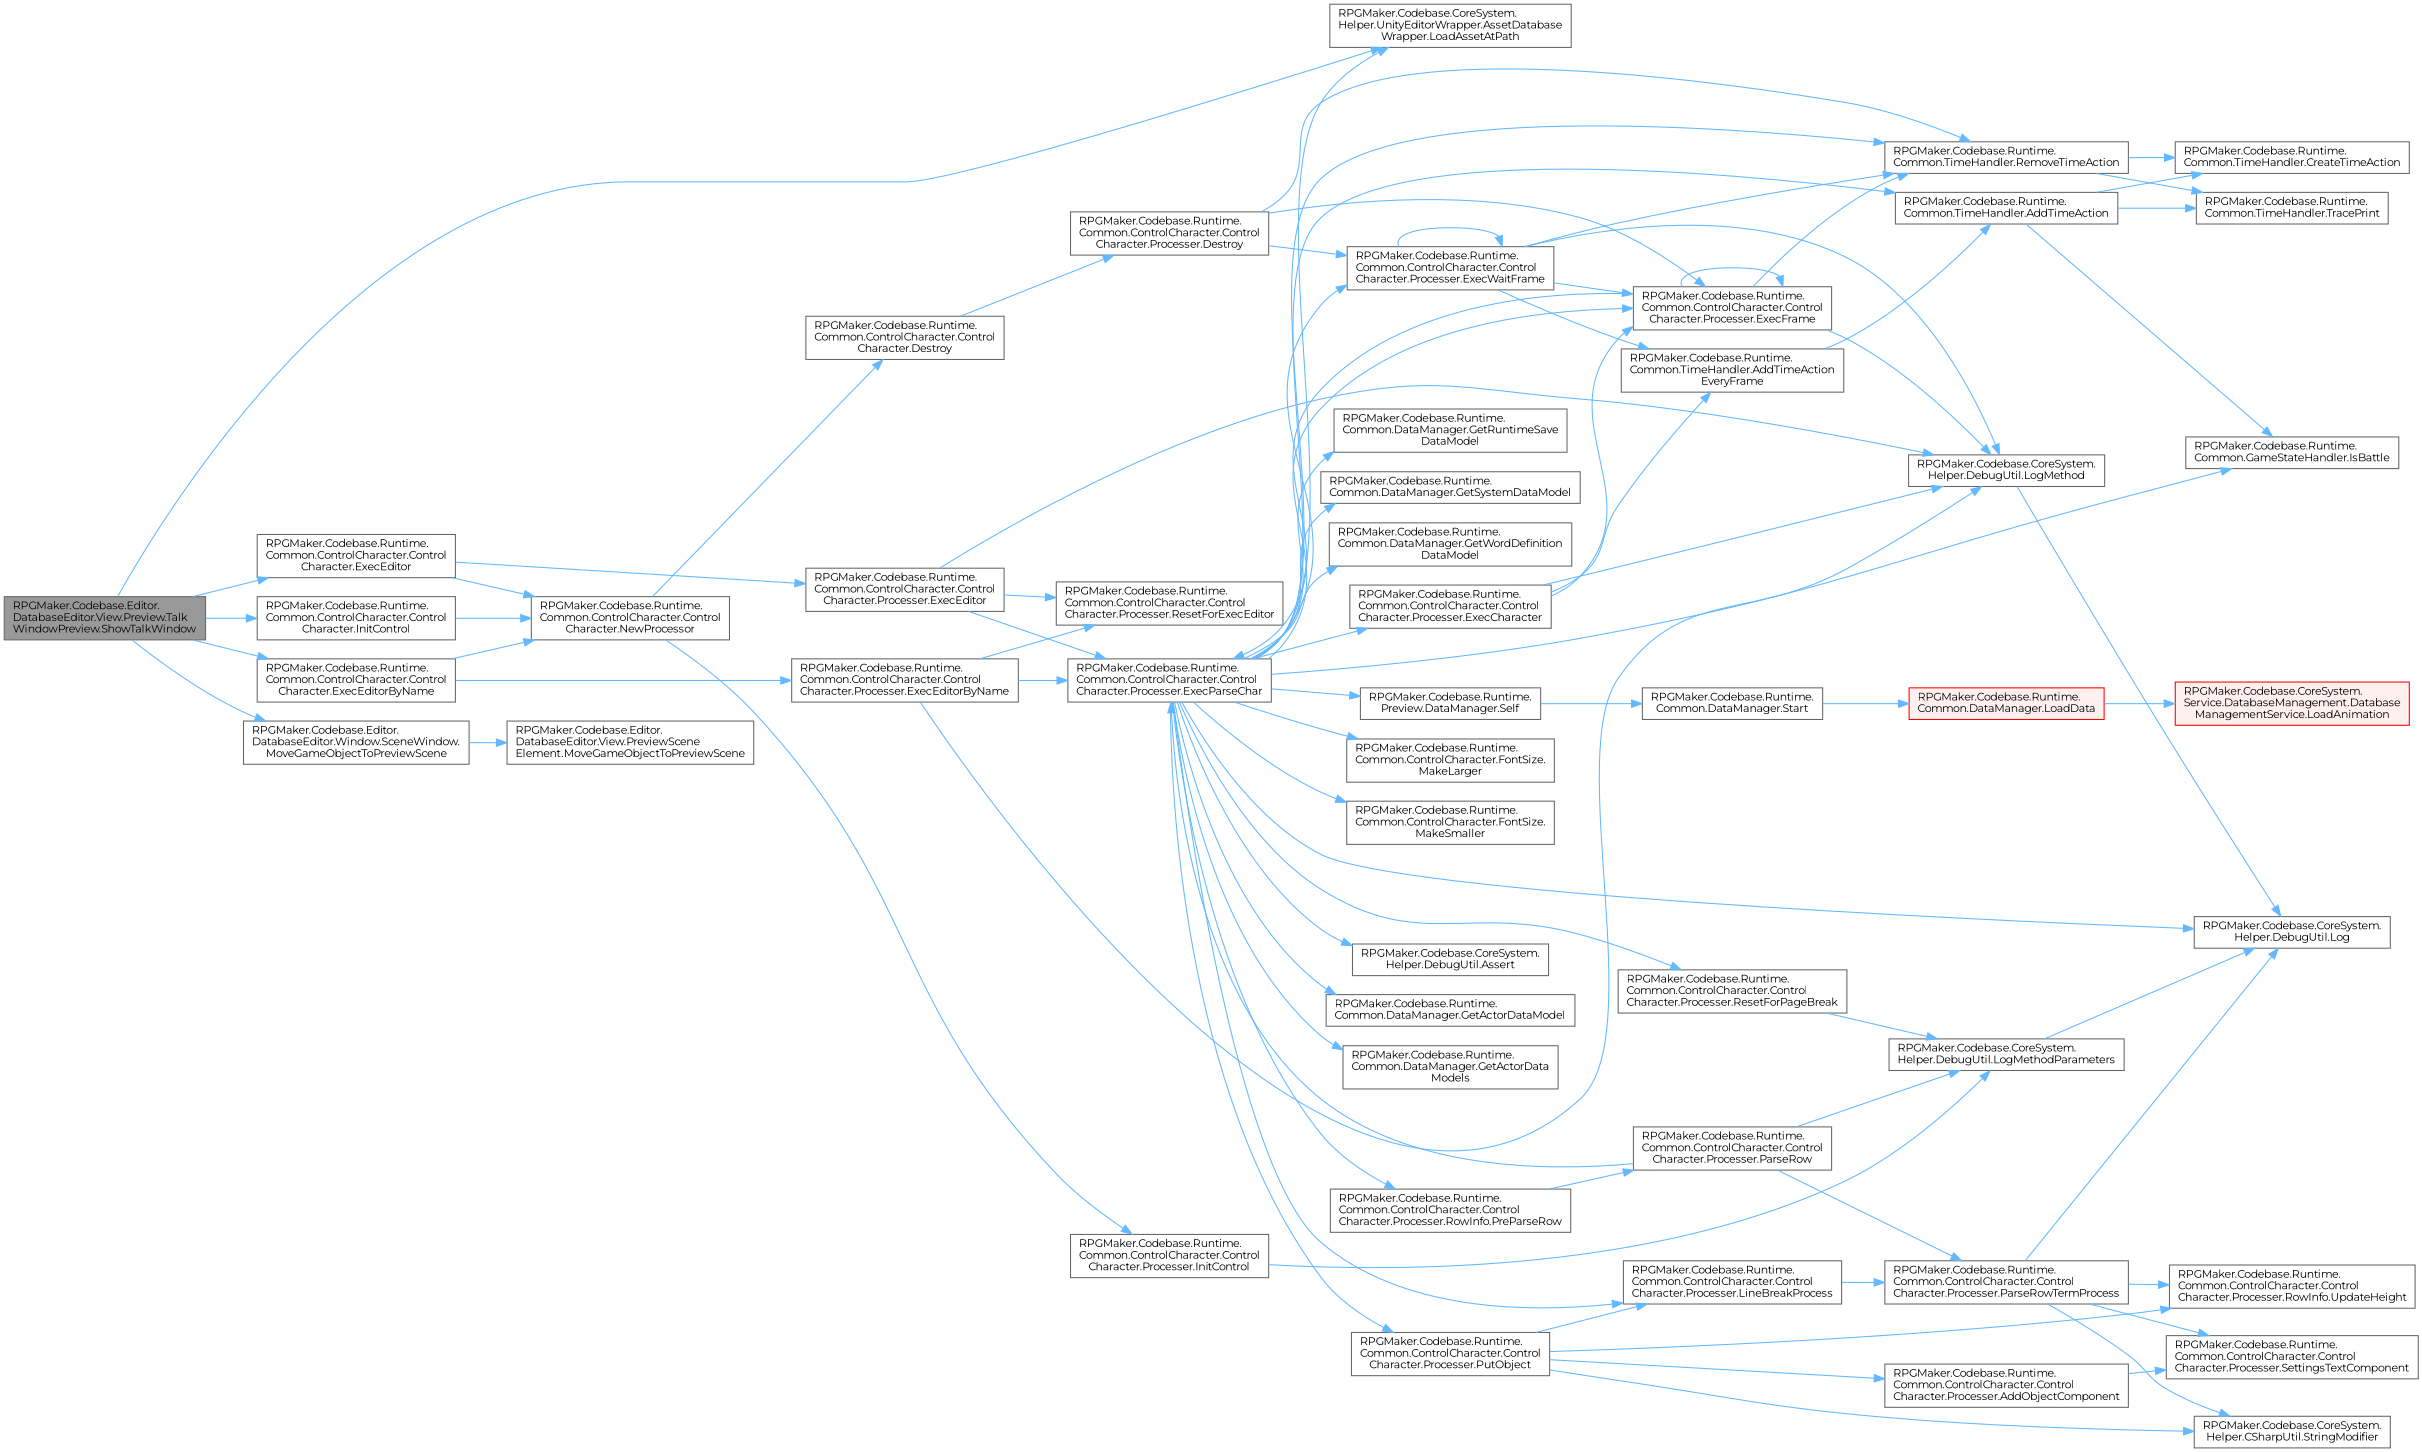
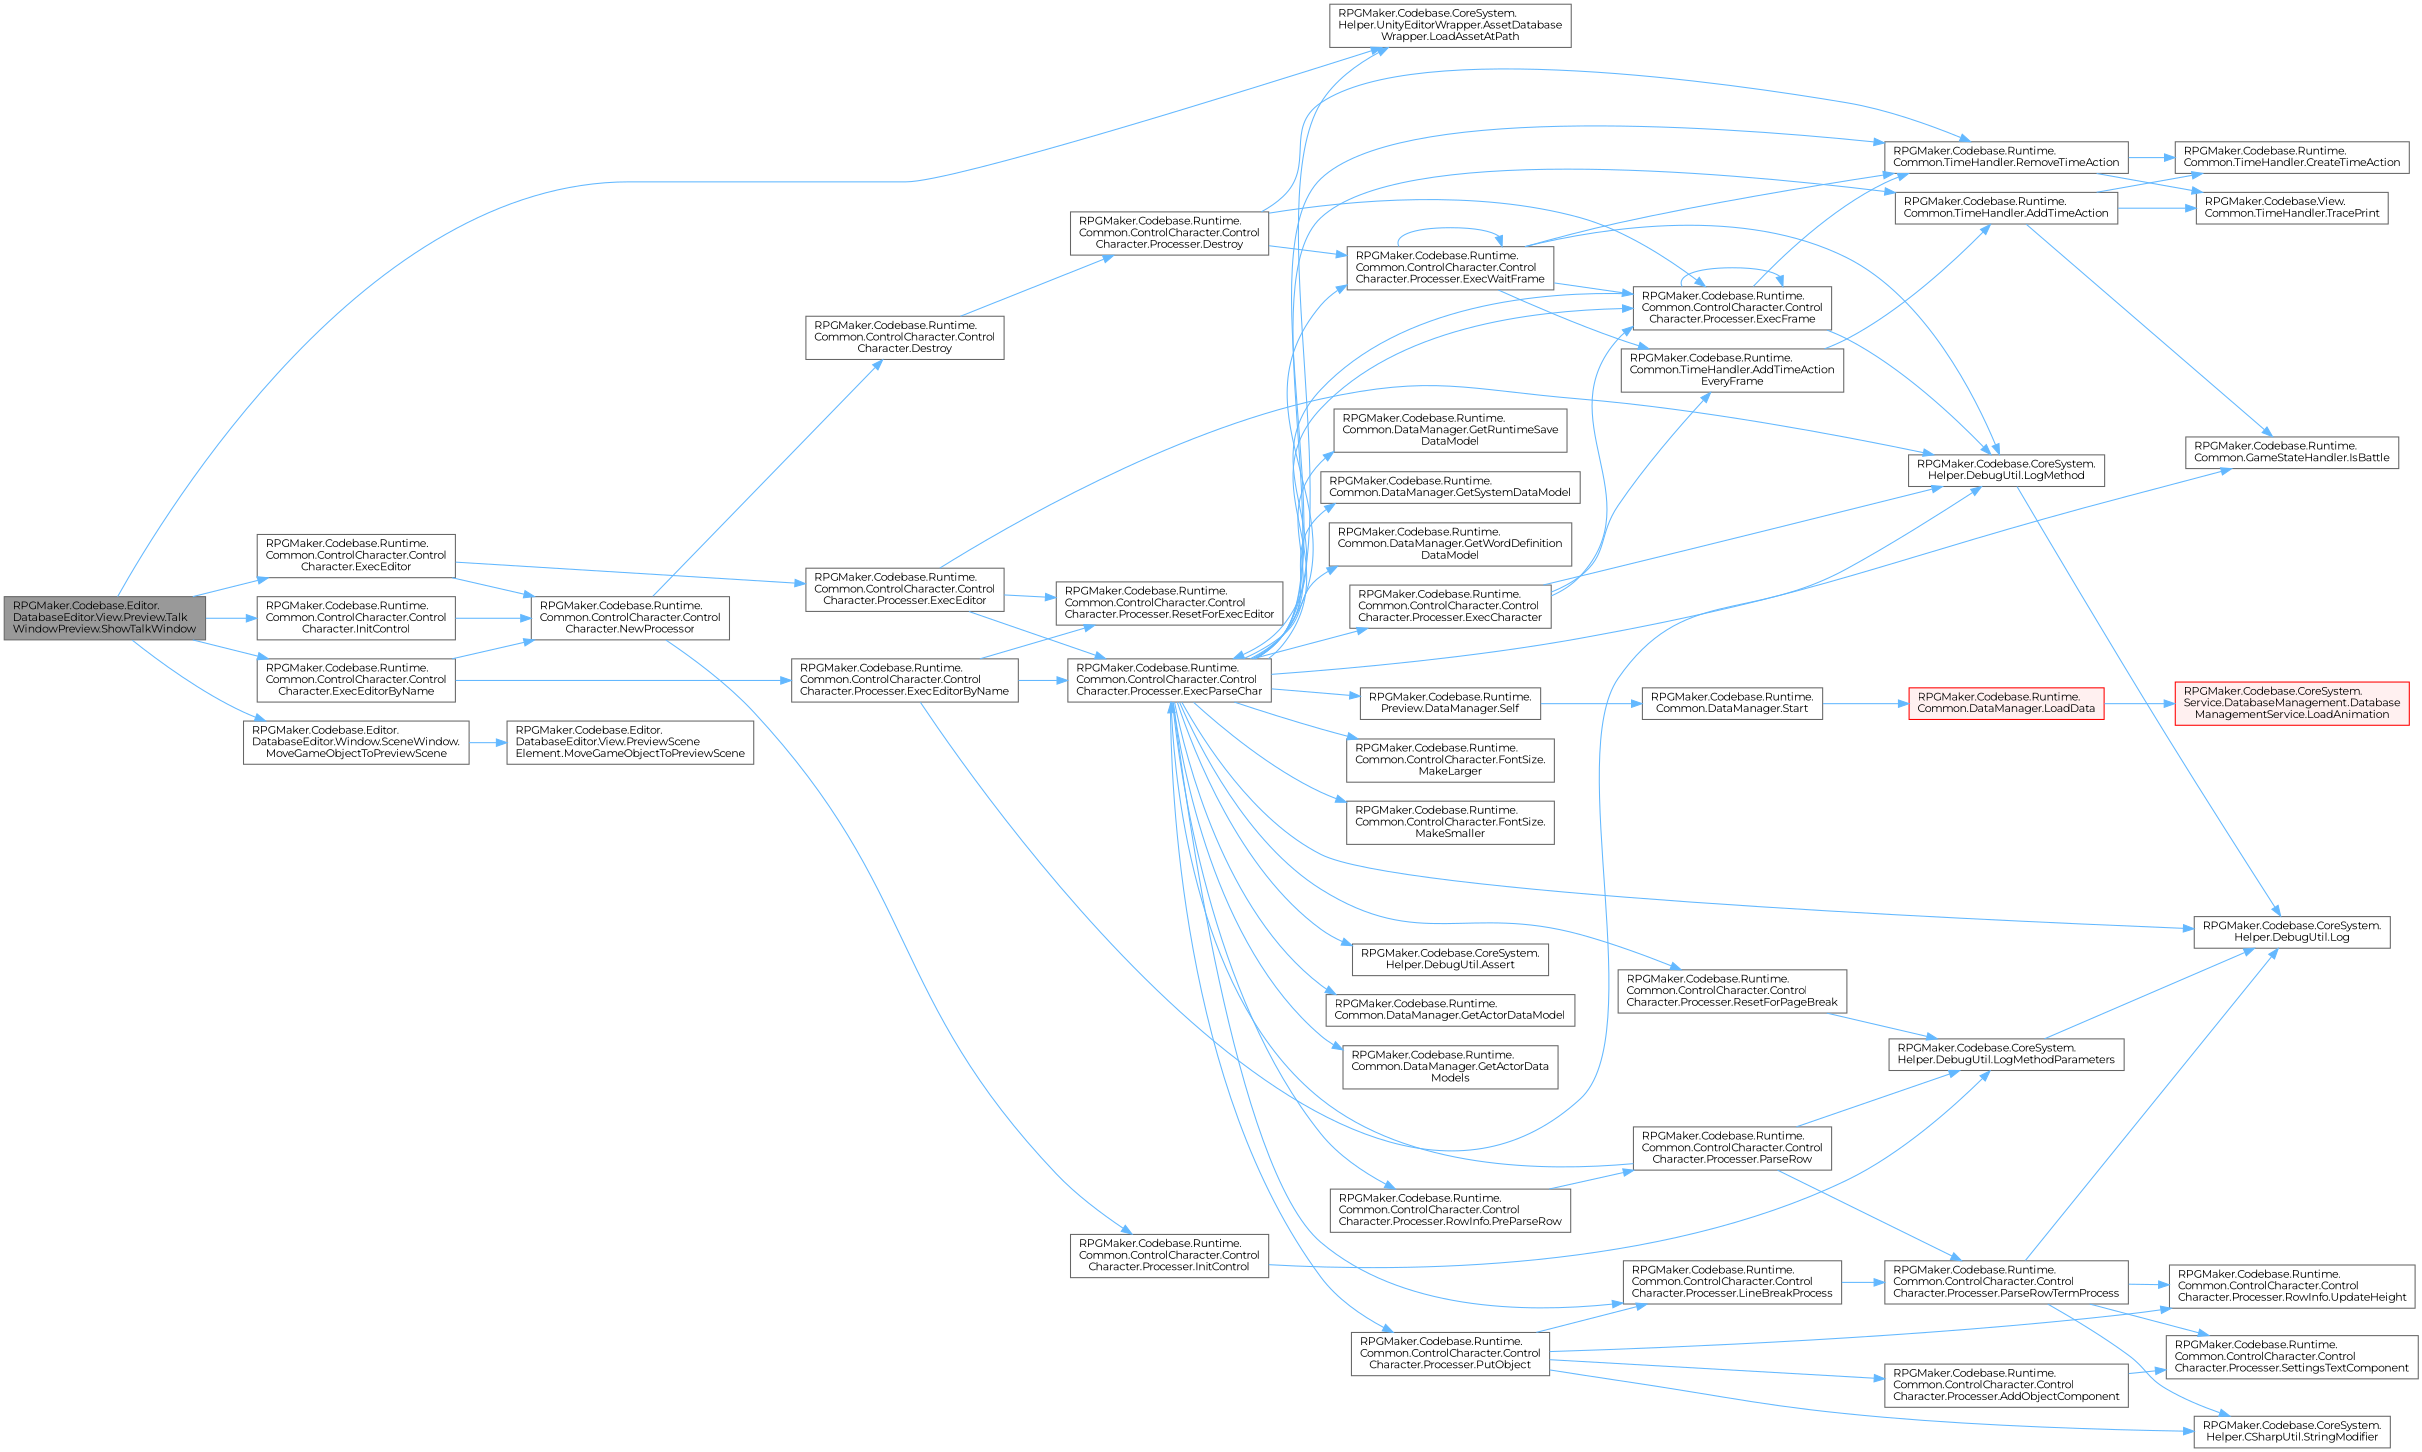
(2292, 208) -> (2292, 208)
